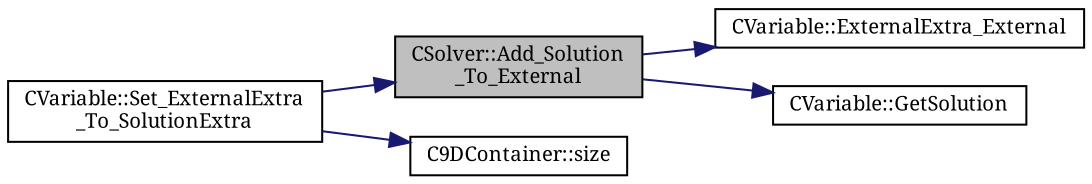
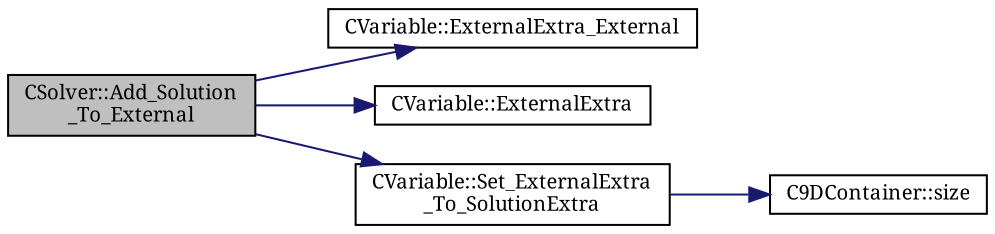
(348, 88) -> (309, 147)
(900, 105) -> (513, 105)
